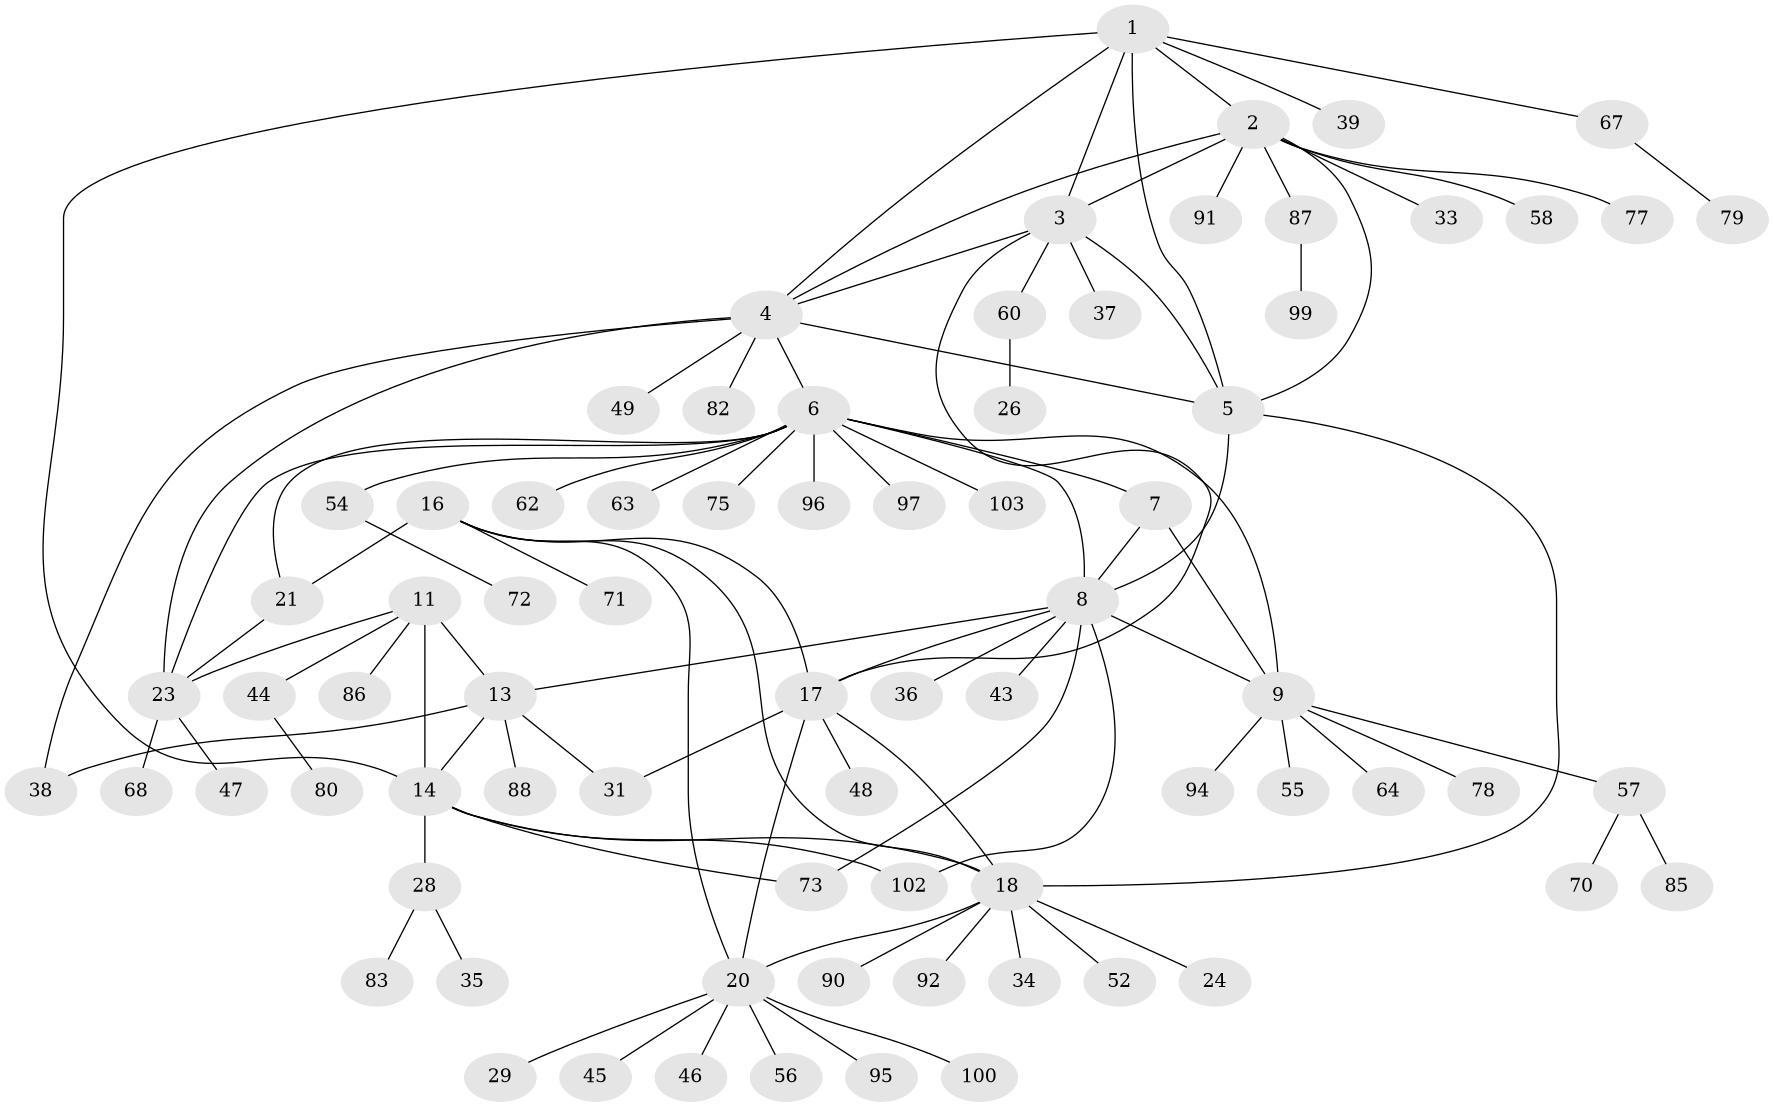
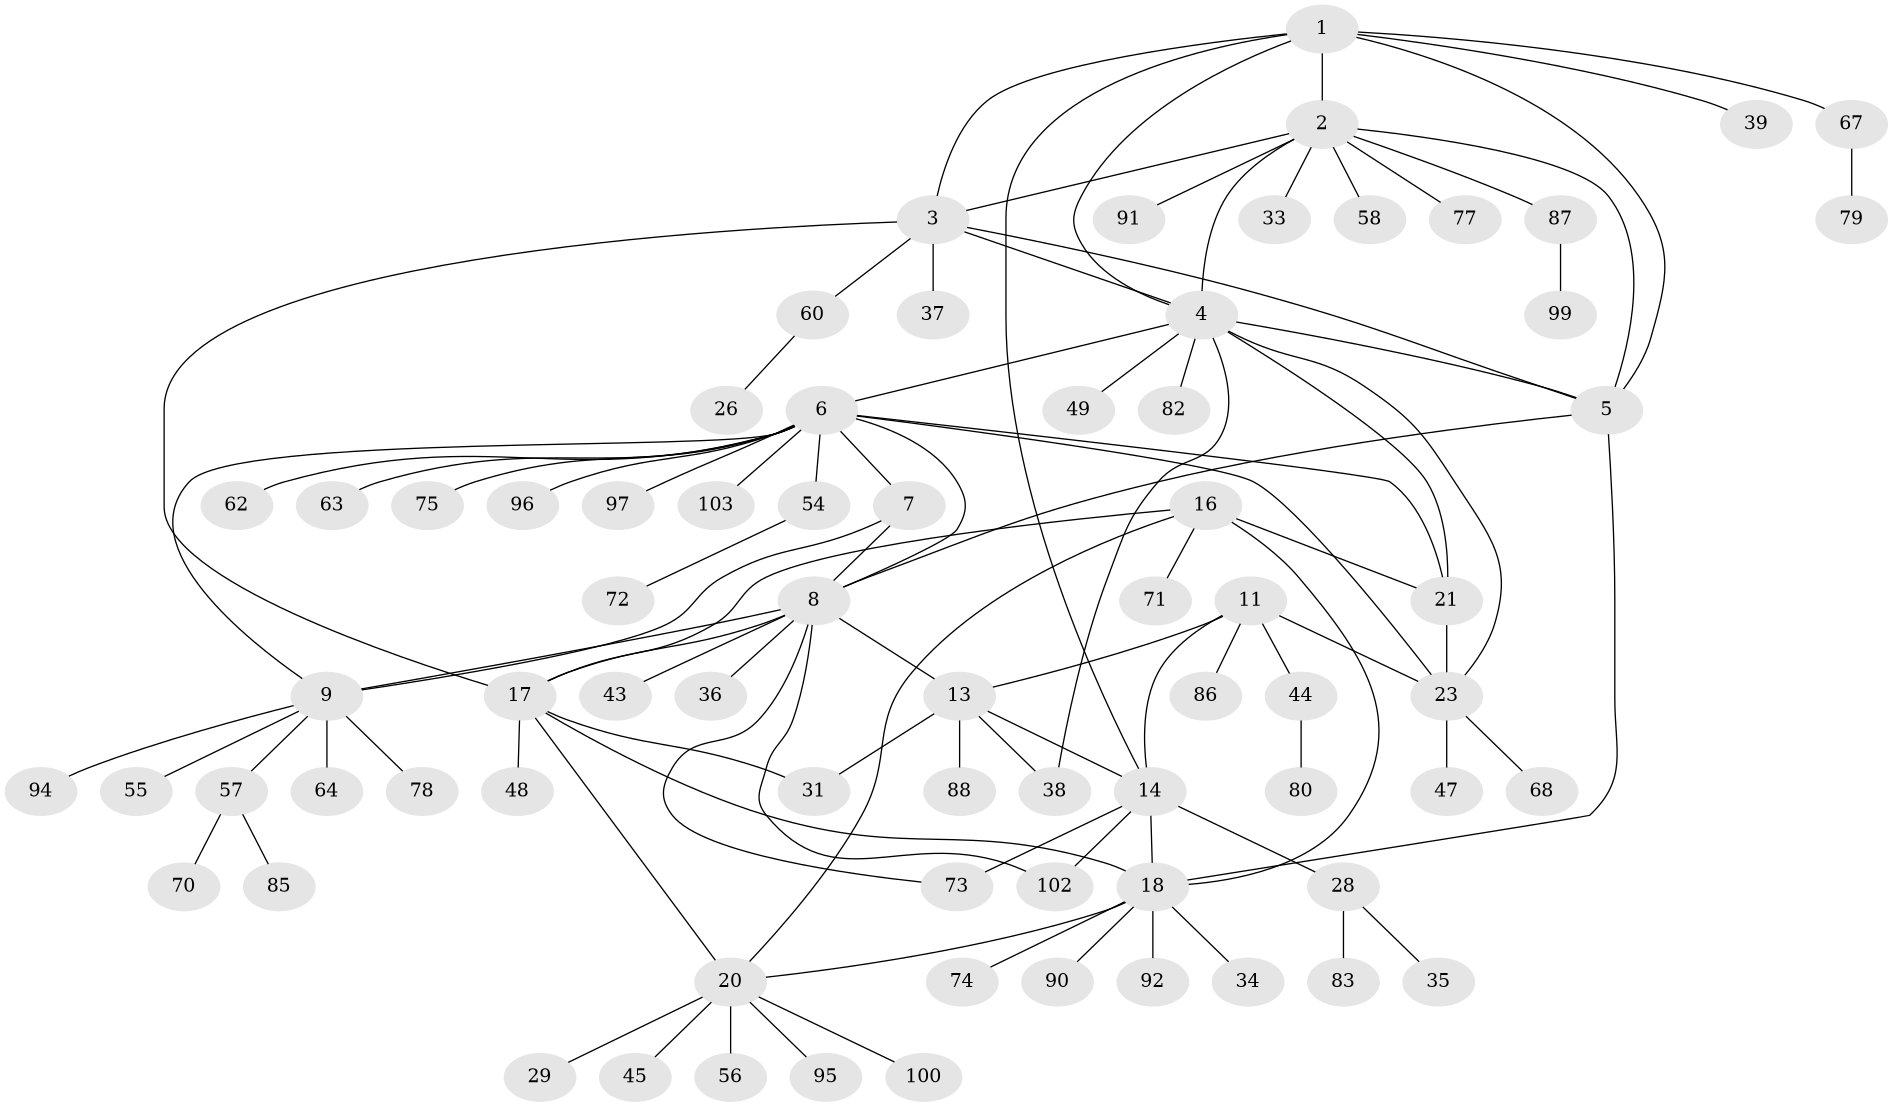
none -> (1372, 429)
(1120, 982) -> none
(1215, 982) -> (962, 982)
(691, 1077) -> none
